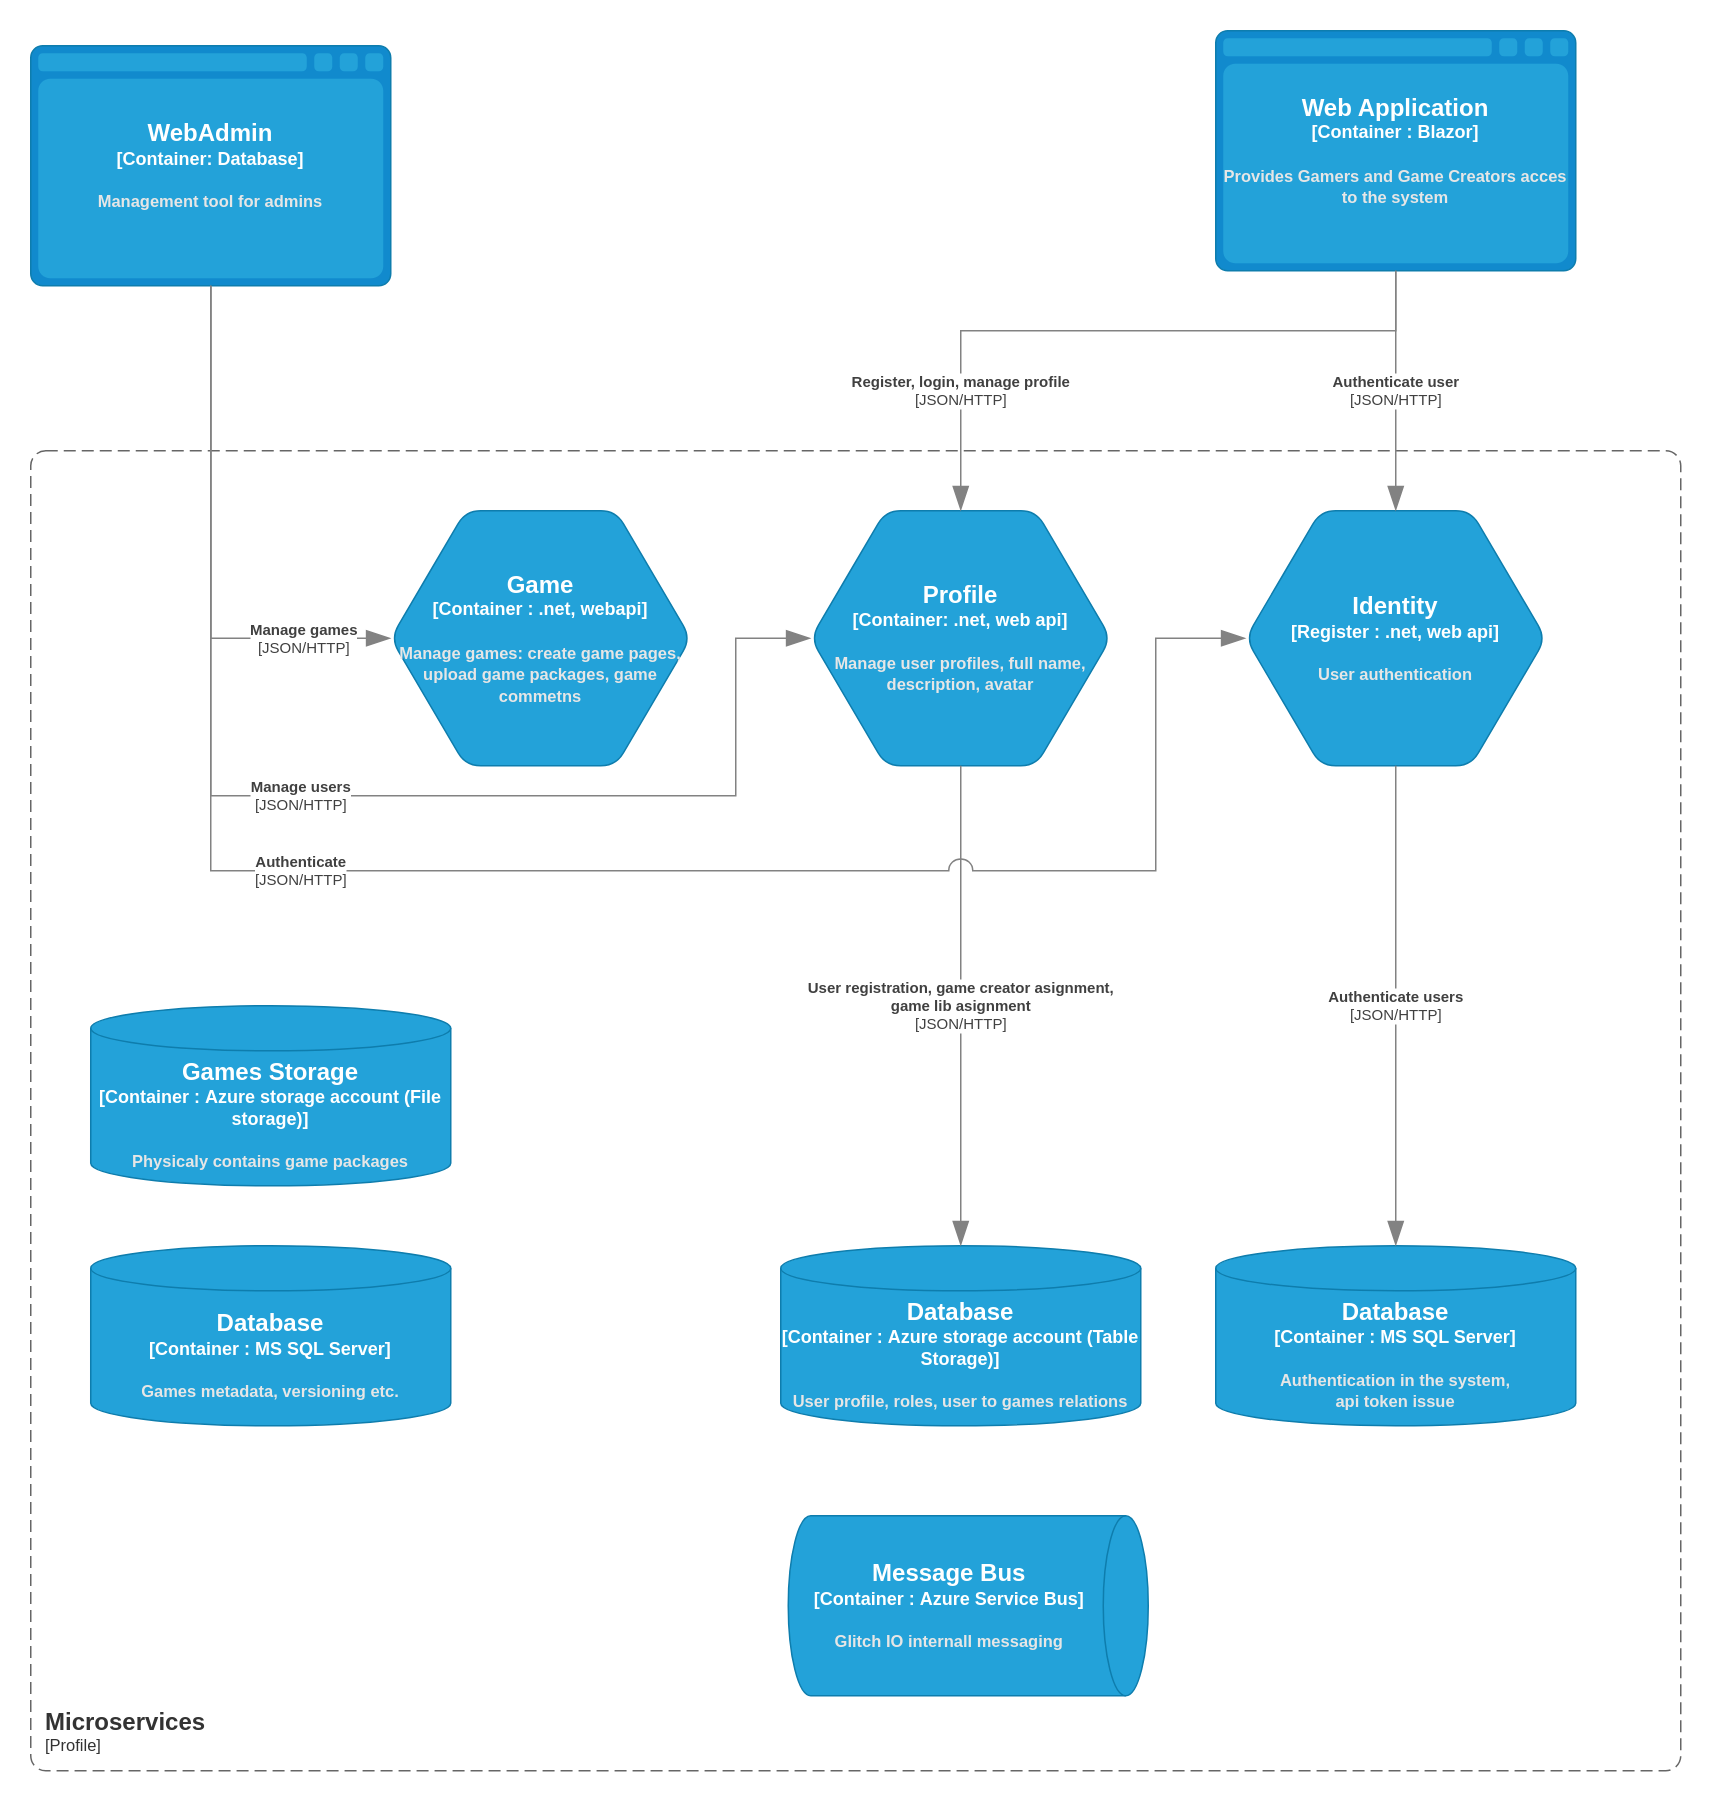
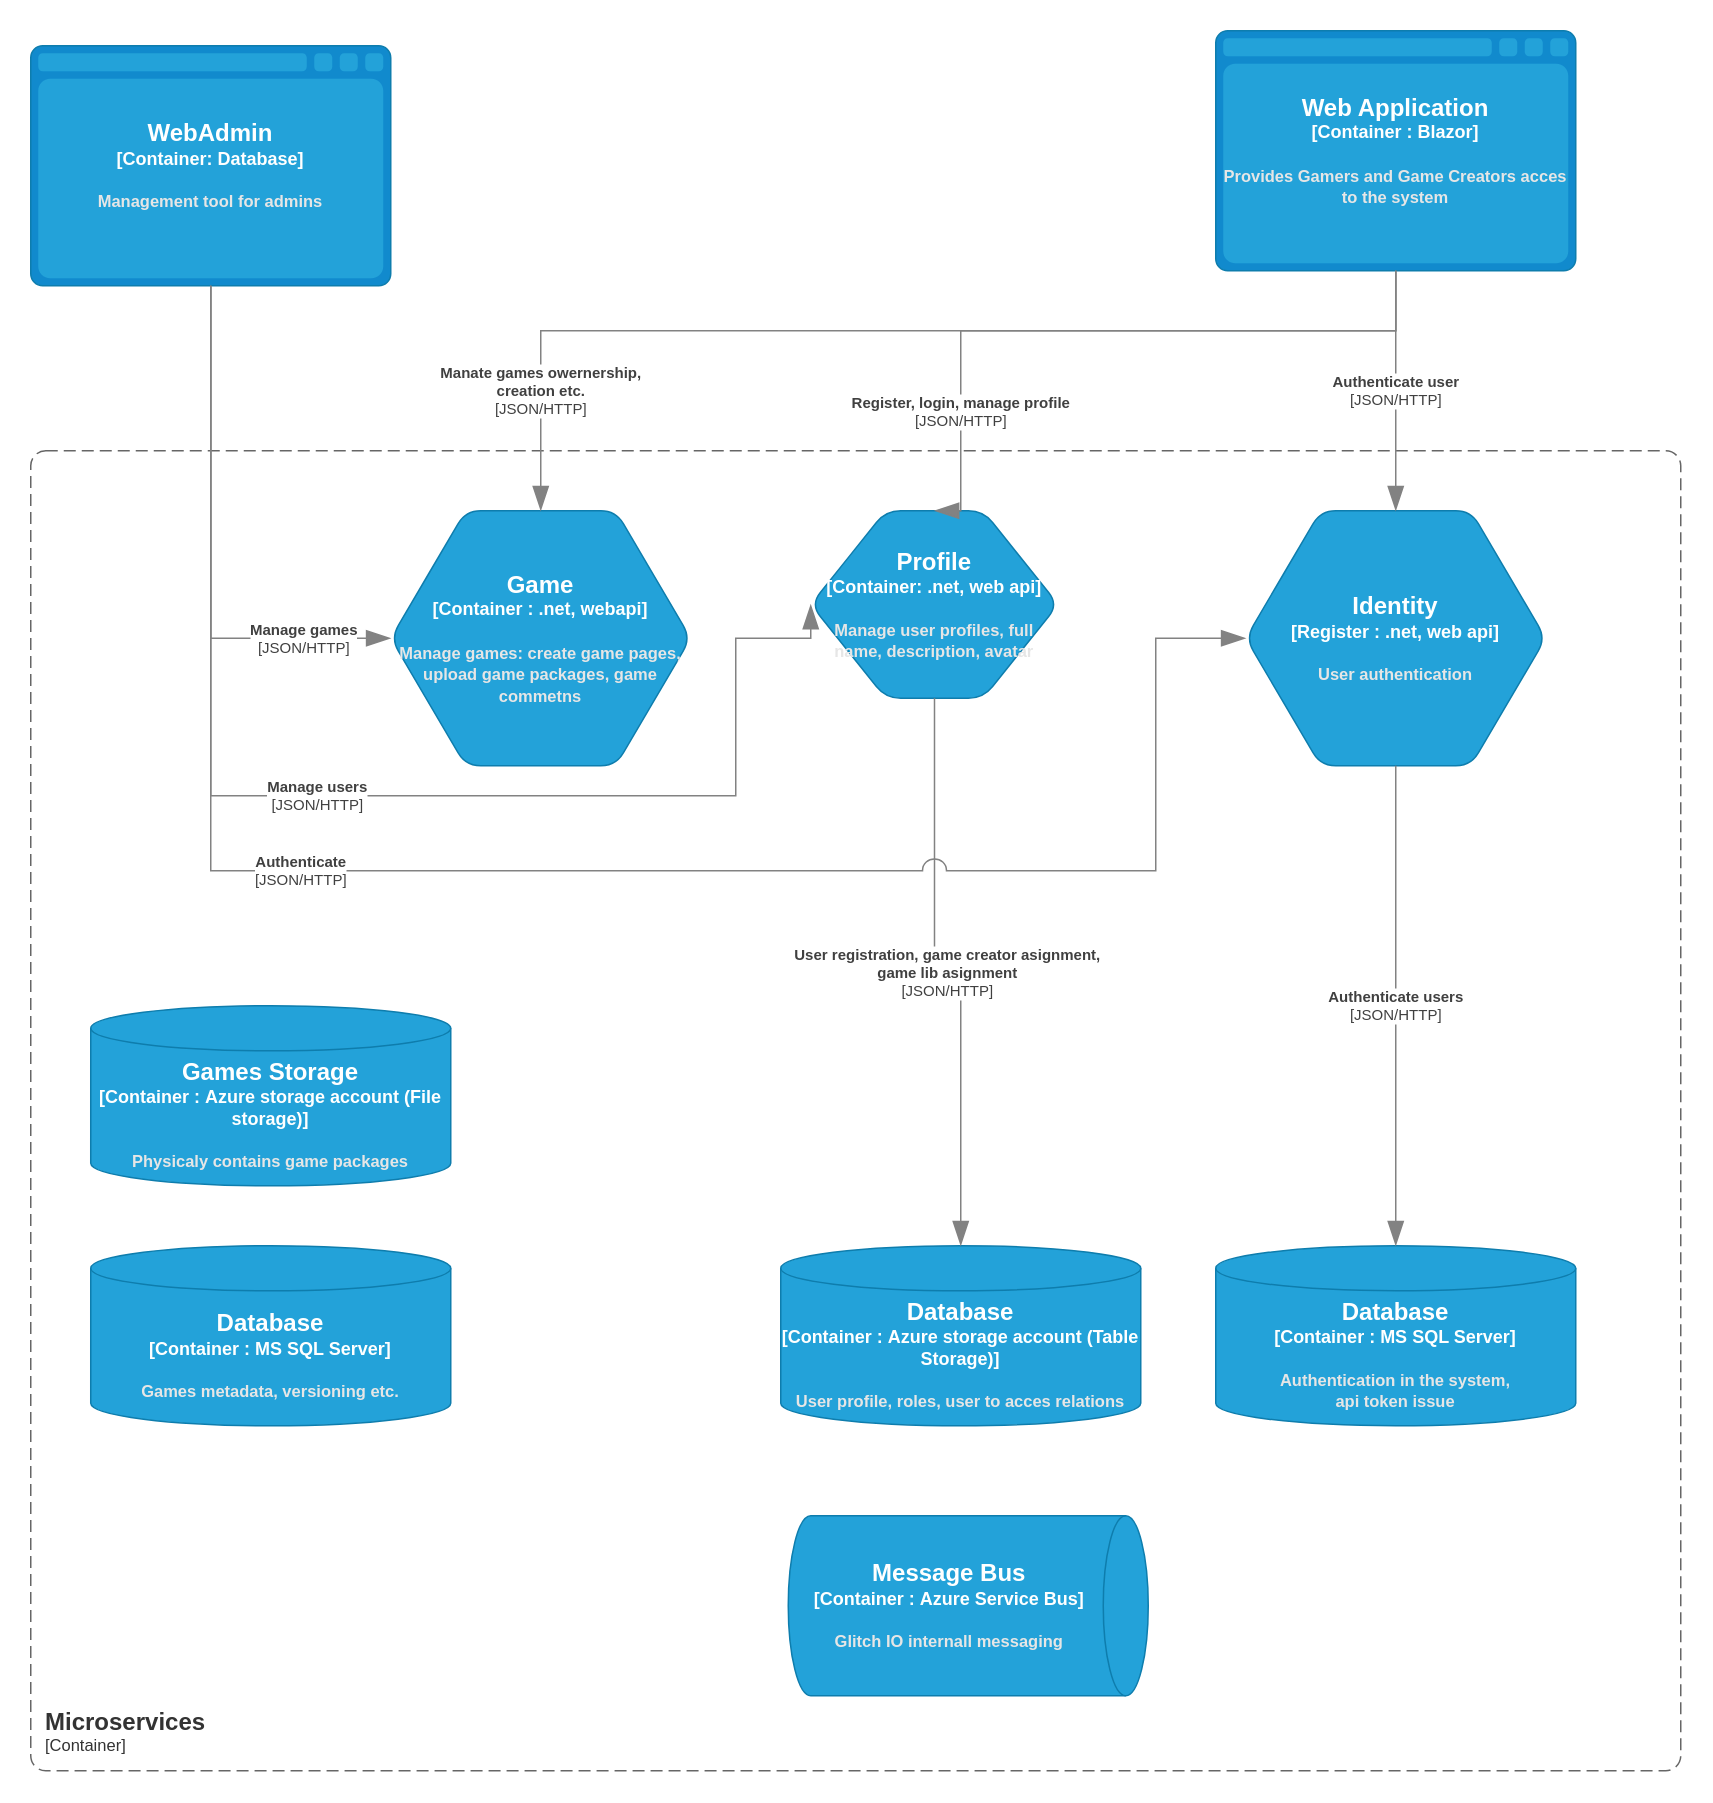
none -> (672, 331)
(961, 638) -> (935, 605)
(961, 1355) -> (961, 1355)
(102, 1734) -> (102, 1734)
